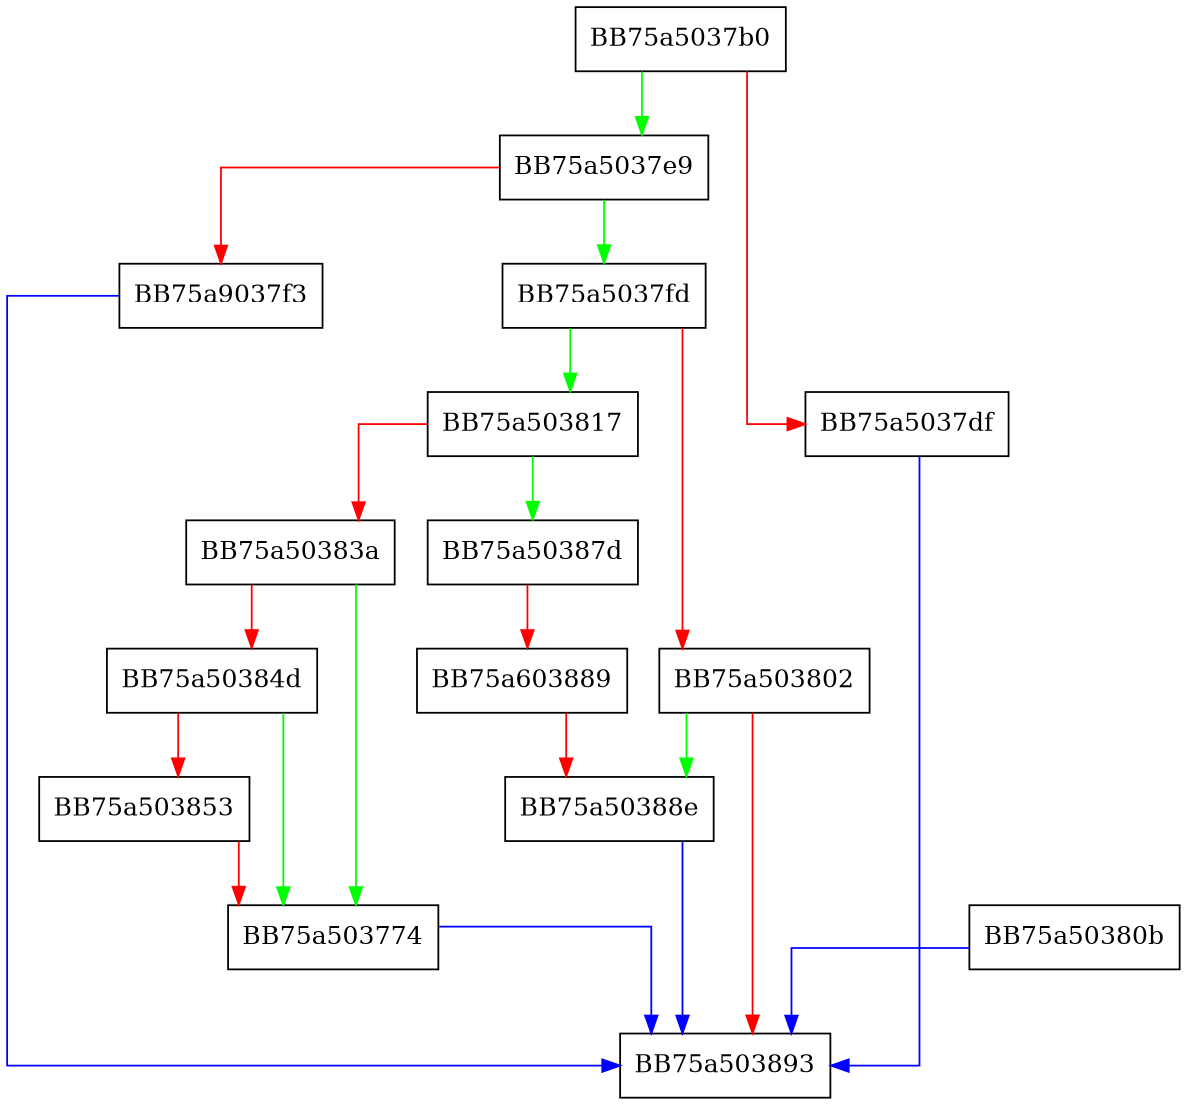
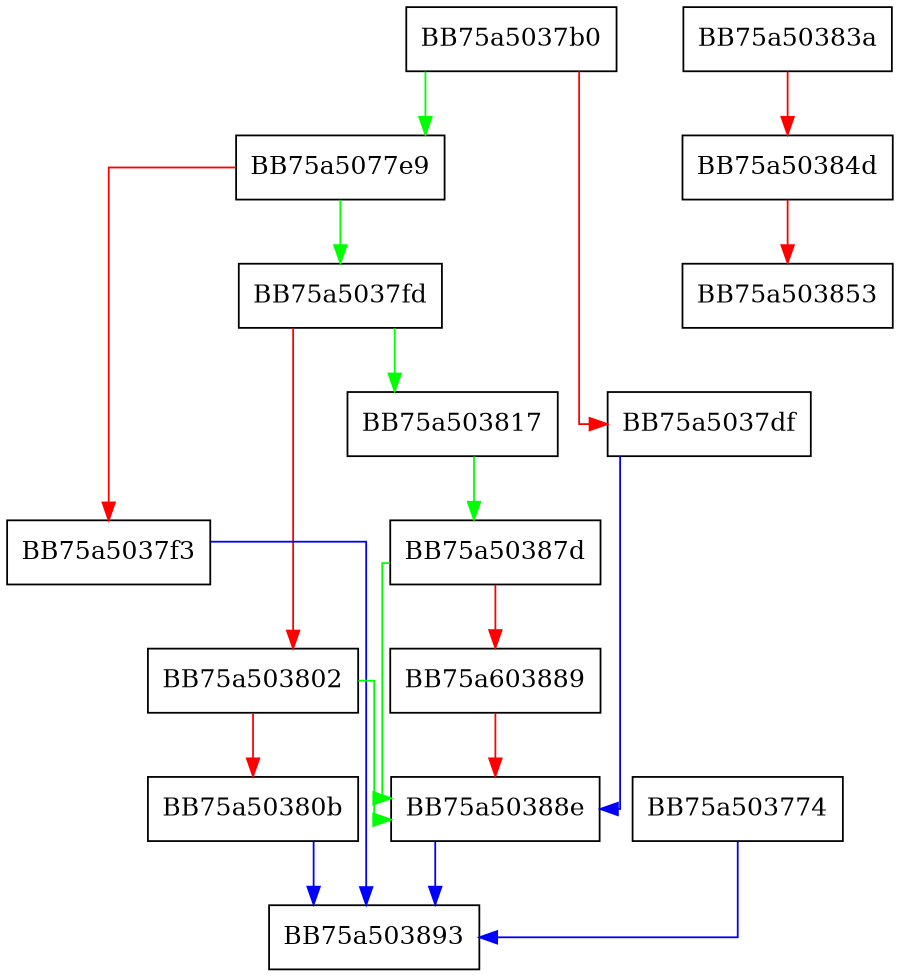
(604, 168) -> (340, 168)
(221, 296) -> (109, 552)
(359, 429) -> none
none -> (382, 671)
(356, 736) -> none
(919, 797) -> (620, 634)
(283, 800) -> none
(239, 864) -> none
(753, 864) -> (253, 736)
